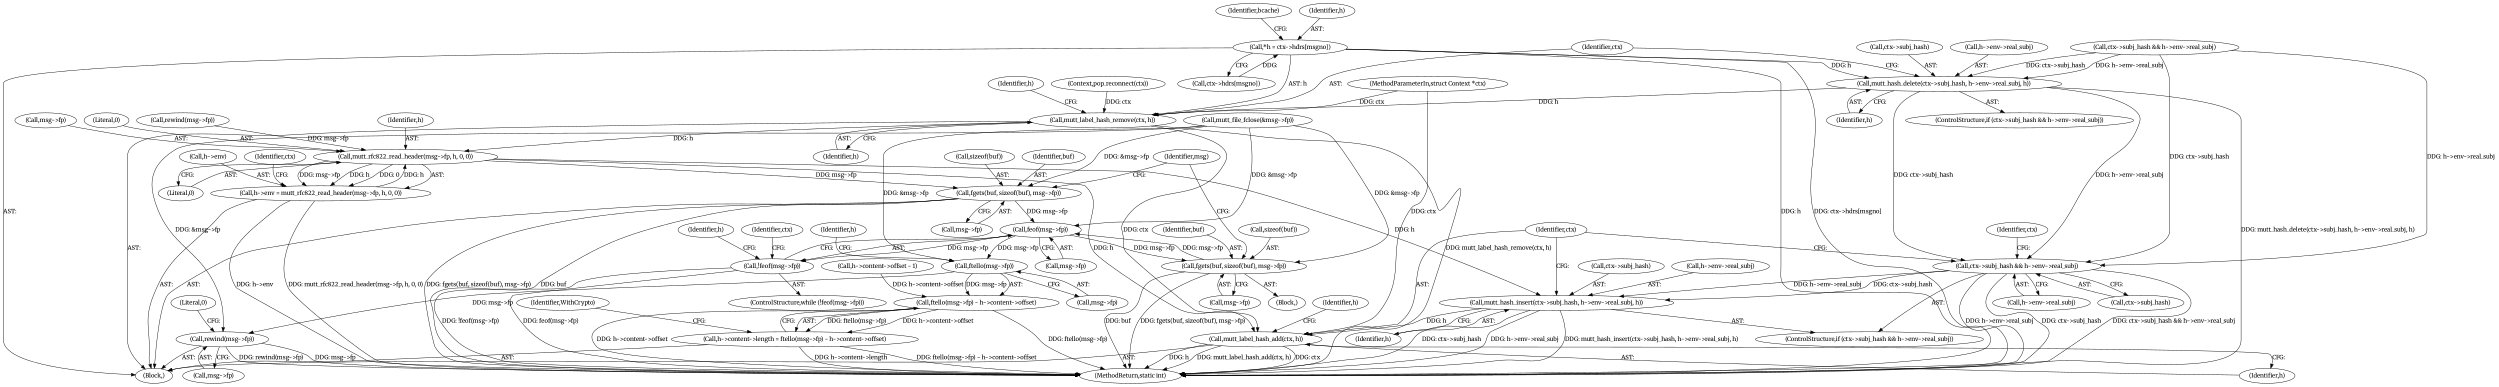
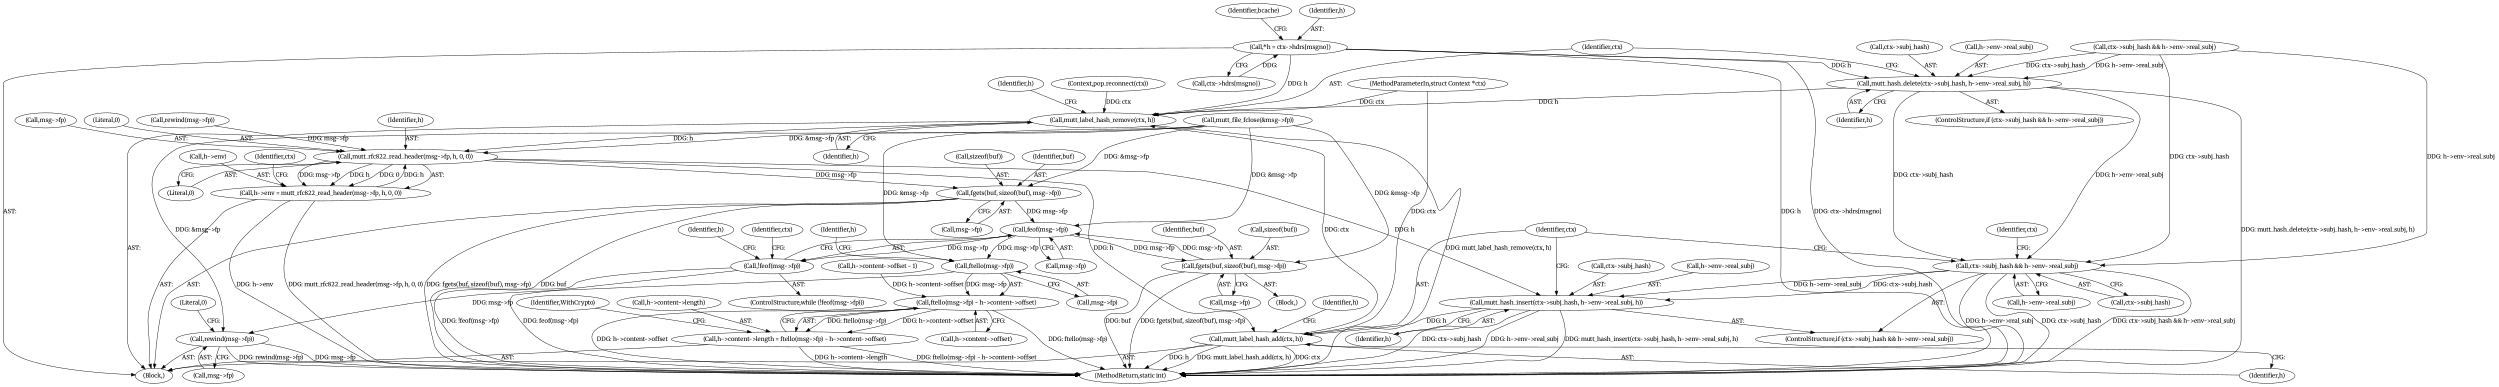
(1298, 84) -> (1298, 84)
none -> (774, 136)
(1187, 157) -> none
(1130, 213) -> (1324, 197)
none -> (669, 303)
none -> (976, 339)
